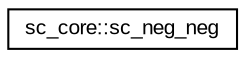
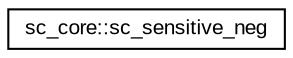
(123, 29) -> (147, 29)
